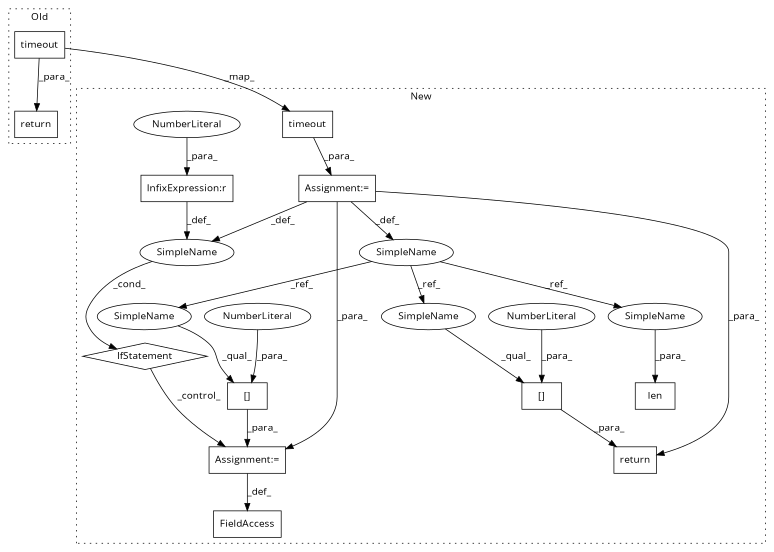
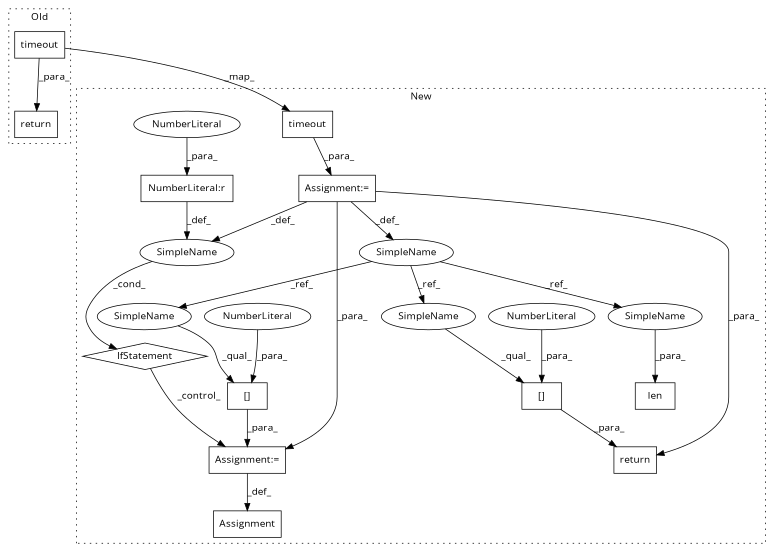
(187, 188) -> (187, 188)
(247, 524) -> (247, 524)
